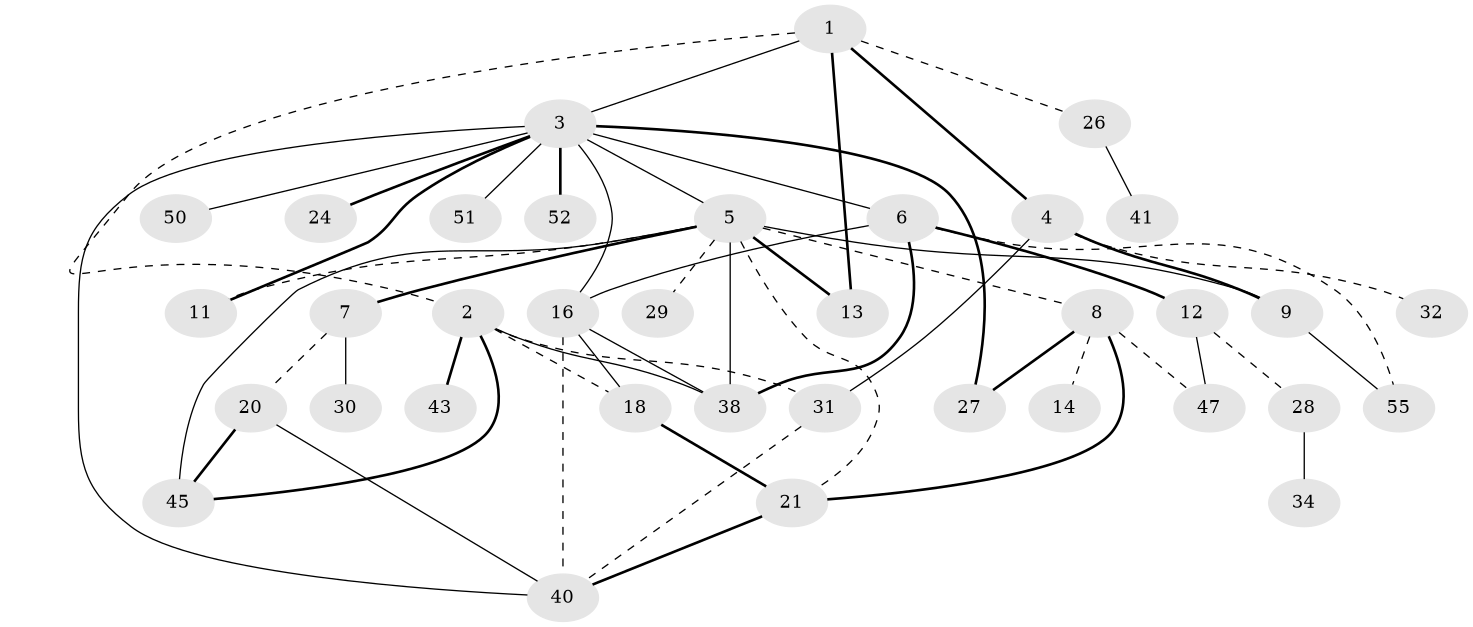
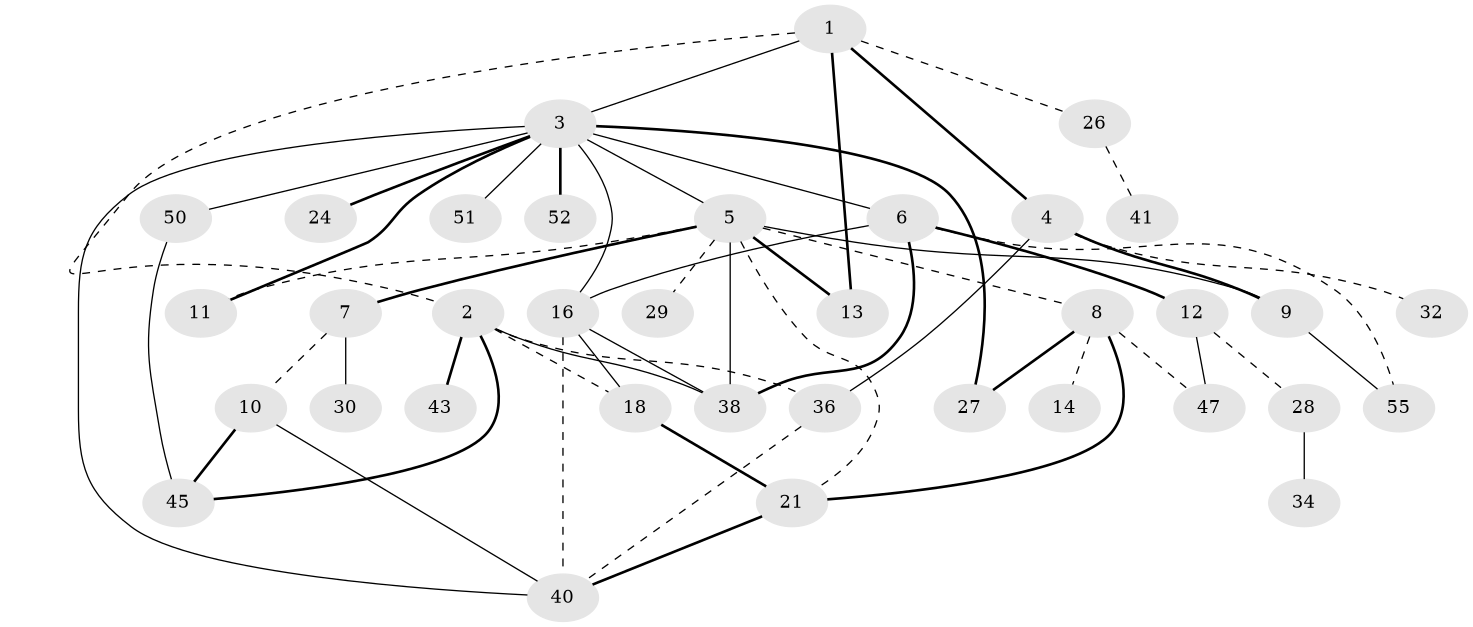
(1119, 171) -> (1119, 171)
(305, 287) -> (149, 361)
(251, 408) -> (251, 408)
(825, 408) -> (825, 408)
